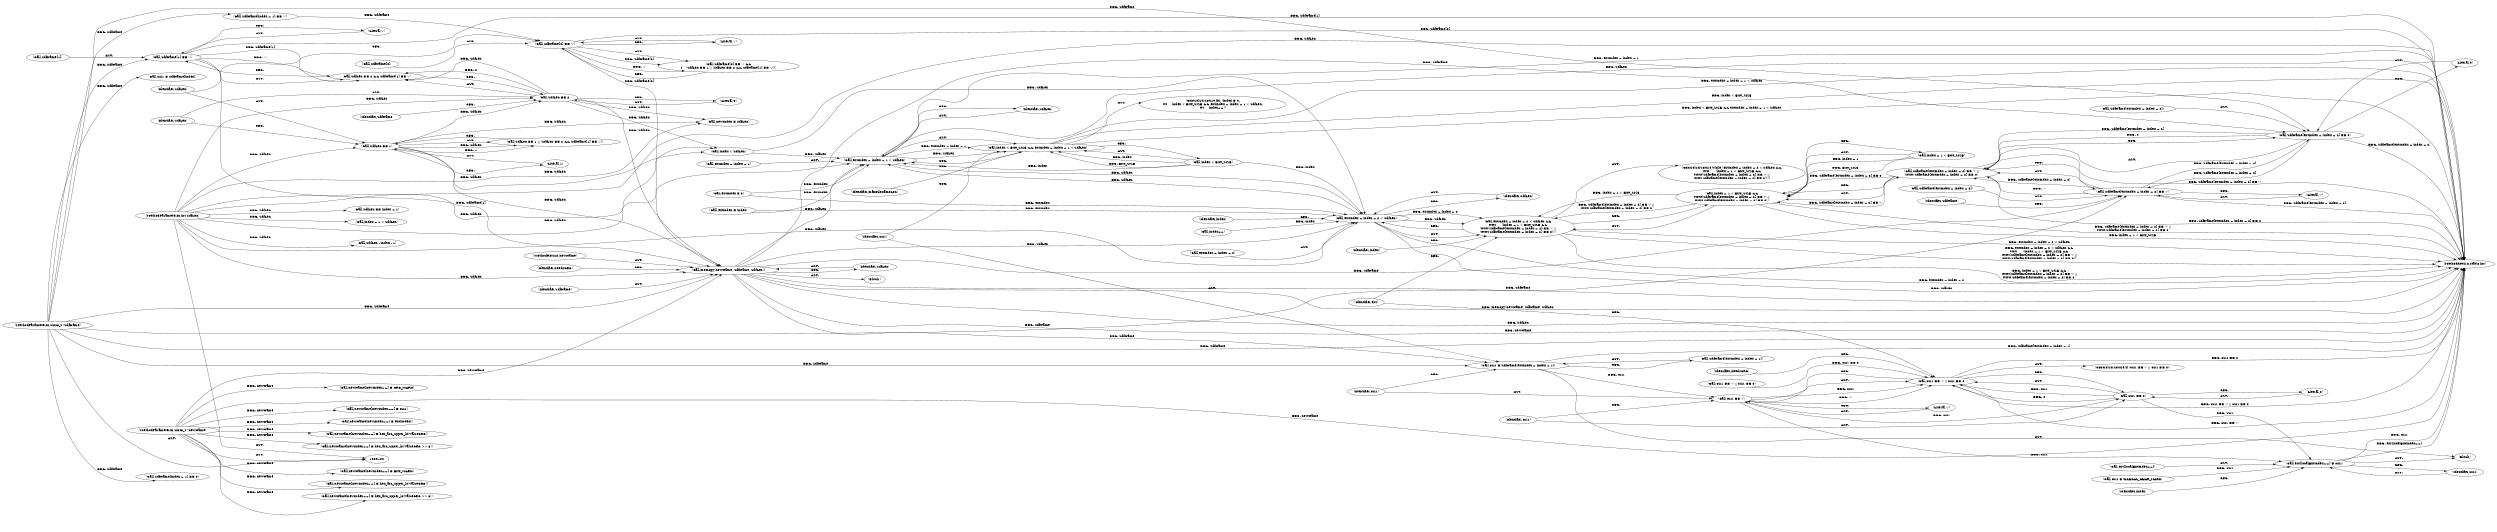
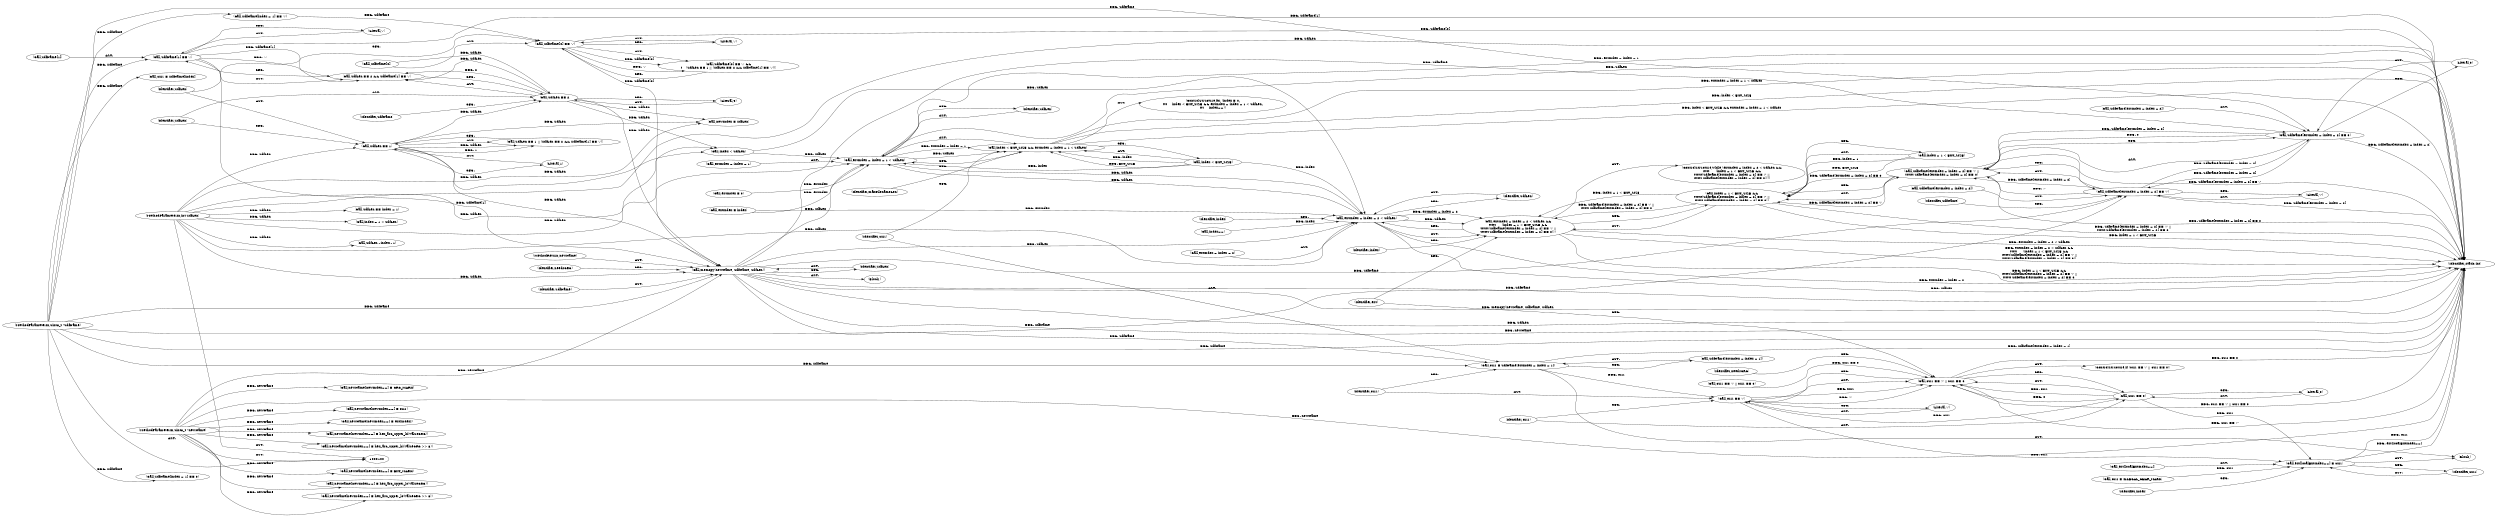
(325, 107) -> (477, 55)
(1047, 205) -> none
(2465, 264) -> (2465, 264)
